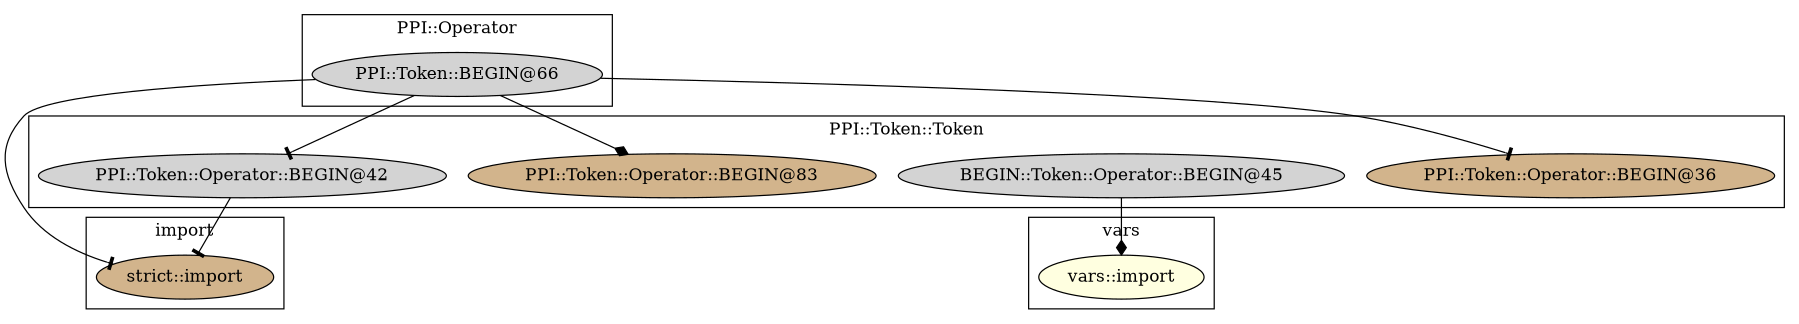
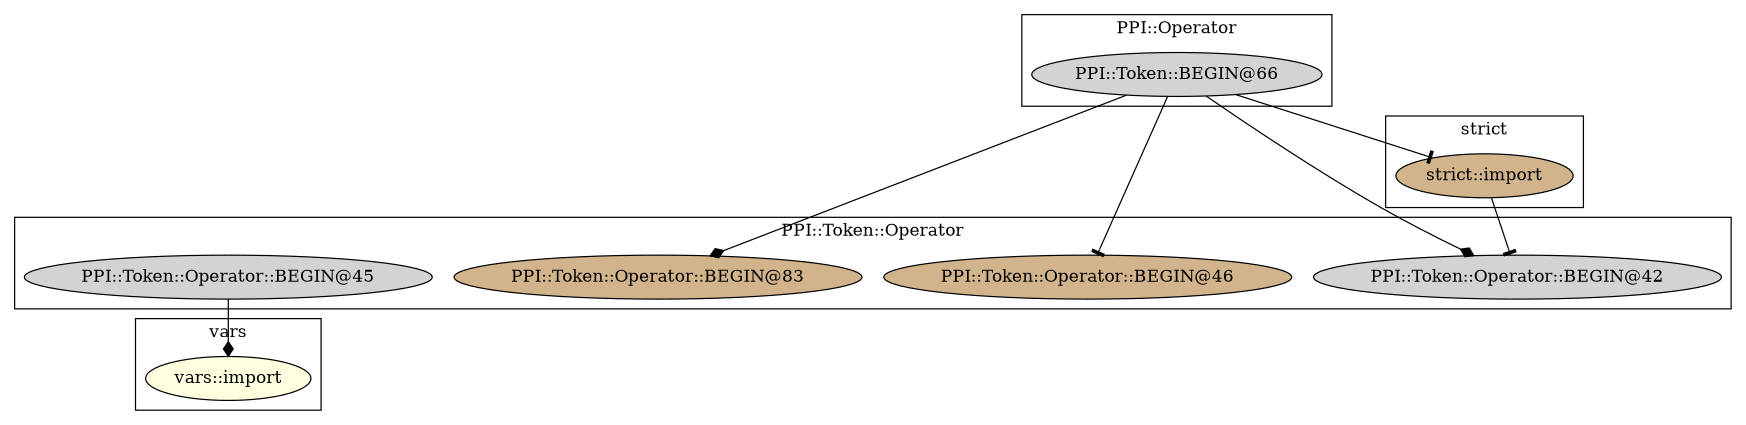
(353, 124) -> (1330, 178)
(907, 130) -> (873, 231)
(1121, 176) -> (228, 277)
(1571, 176) -> (1088, 277)
(214, 225) -> (1500, 225)
(185, 231) -> (1485, 130)
